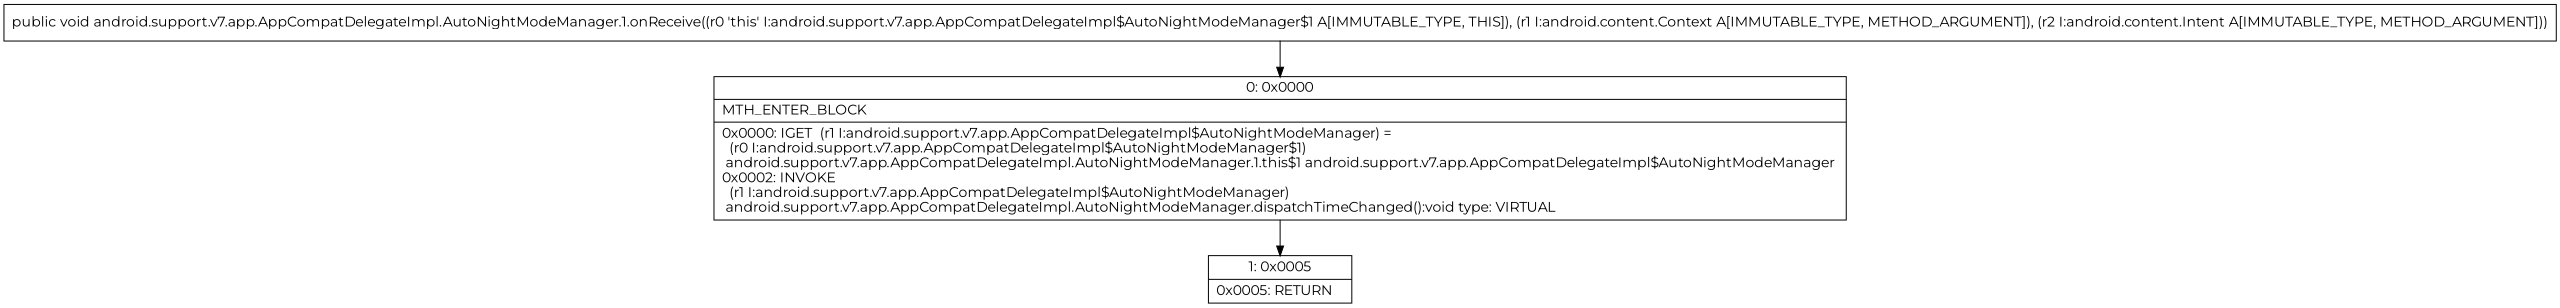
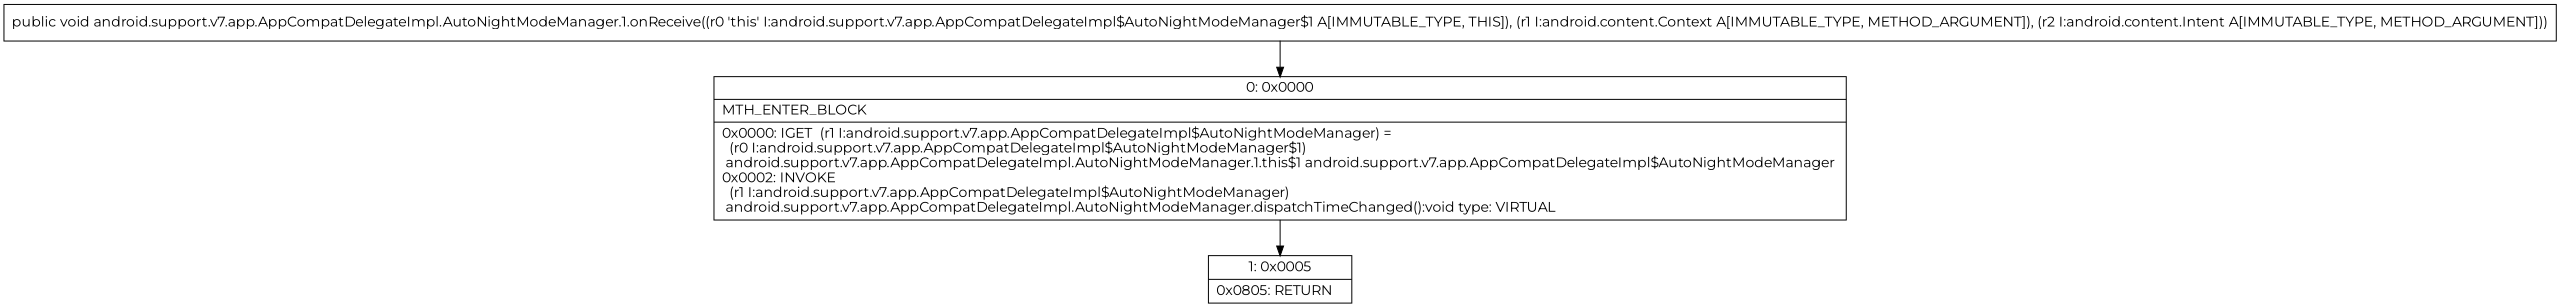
(1280, 291) -> (1280, 291)
